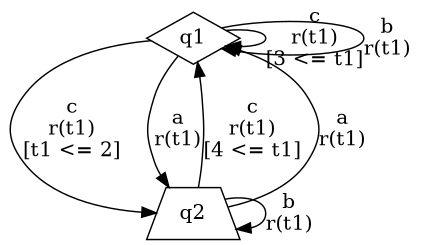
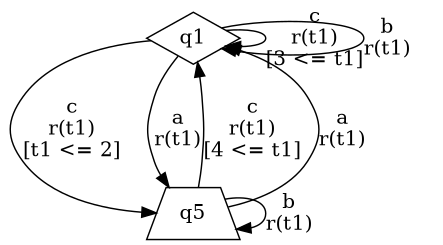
(193, 214) -> (193, 214)
